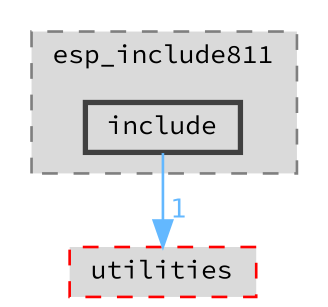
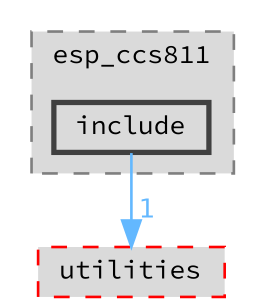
(164, 56) -> (133, 56)
